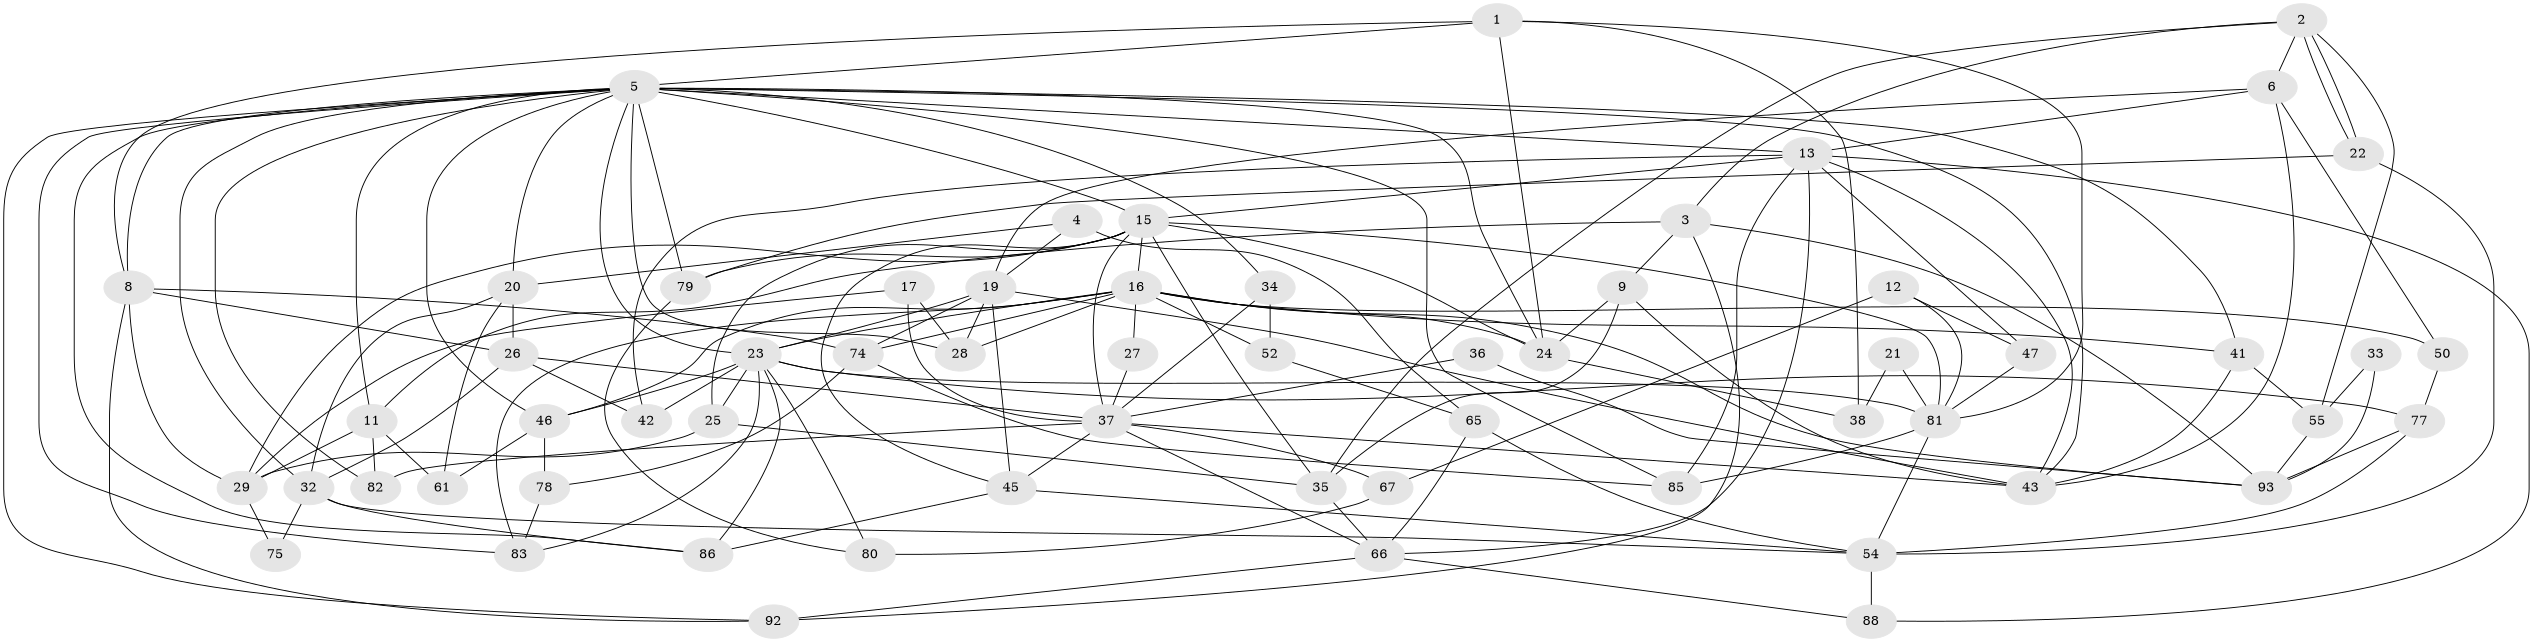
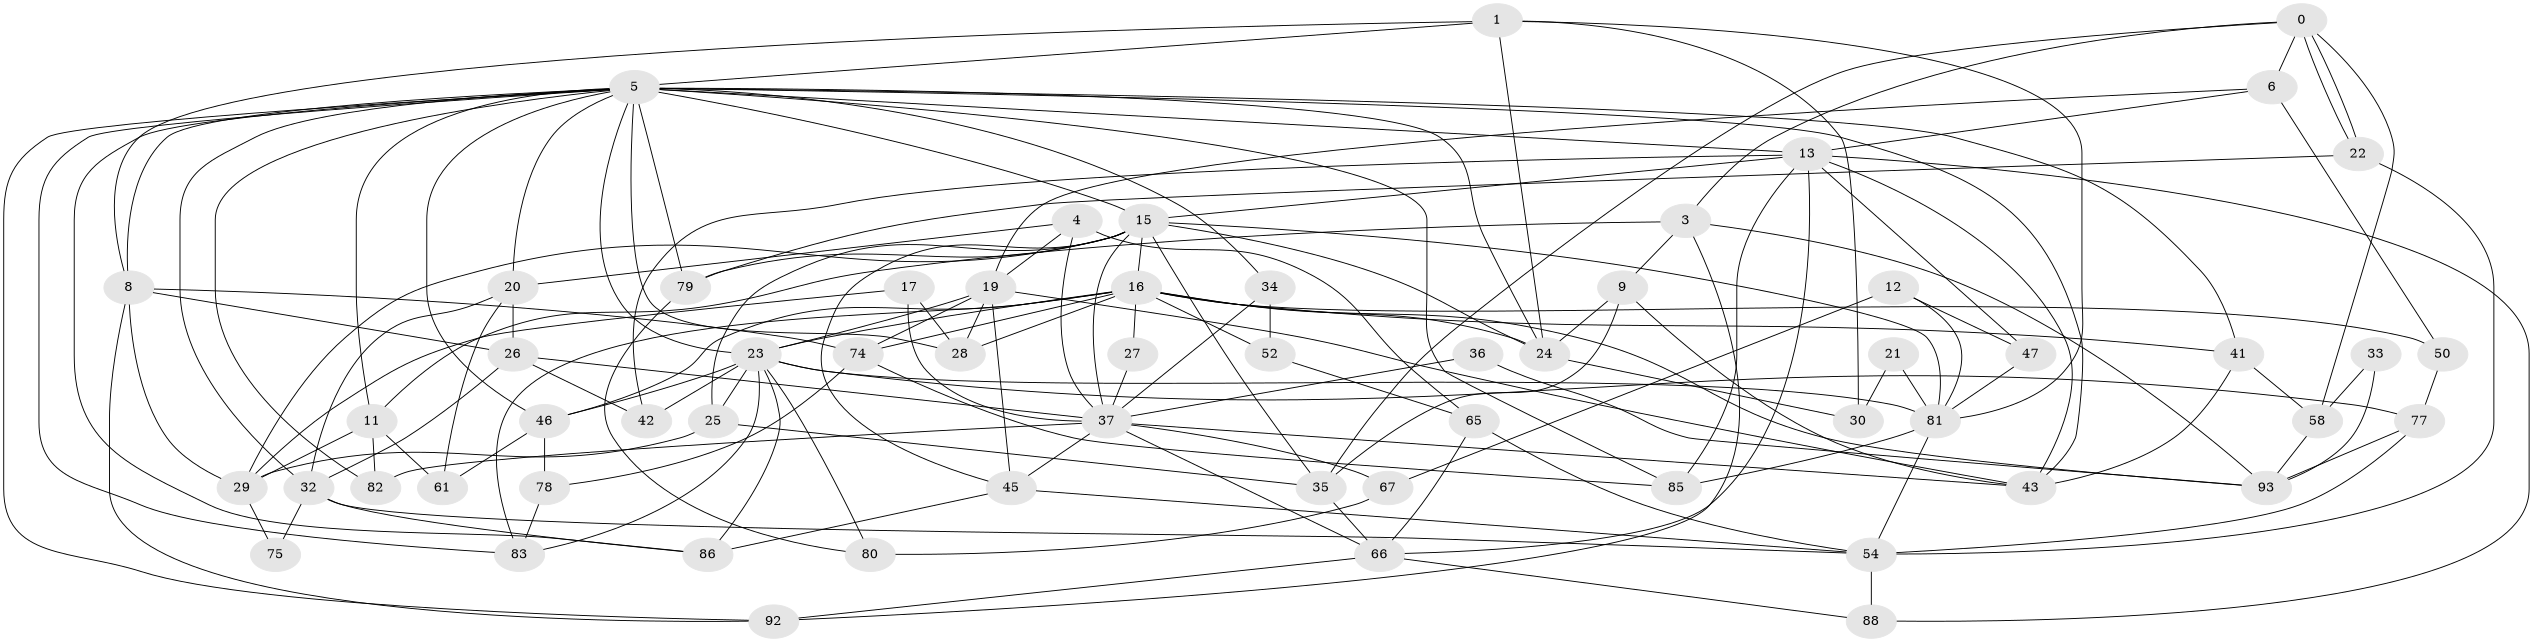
(2302, 20) -> (2302, 20)
none -> (1061, 326)
(2275, 363) -> none
(1858, 421) -> (1858, 421)
(2318, 421) -> (2318, 421)
